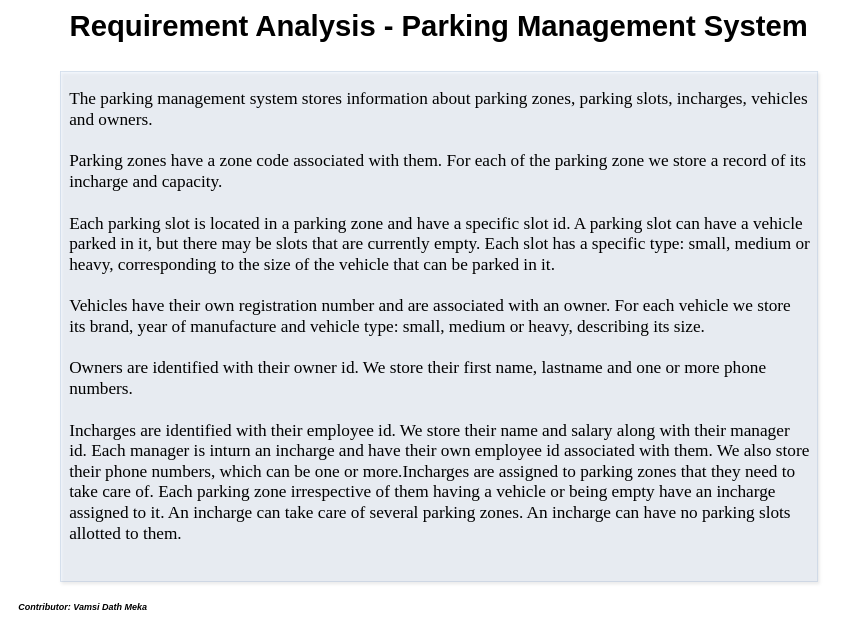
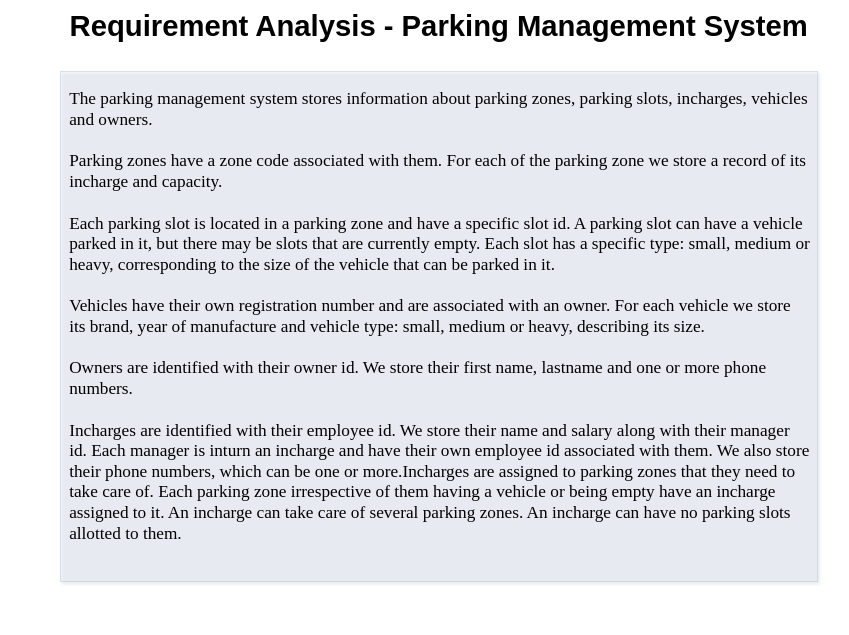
(83, 608) -> none
